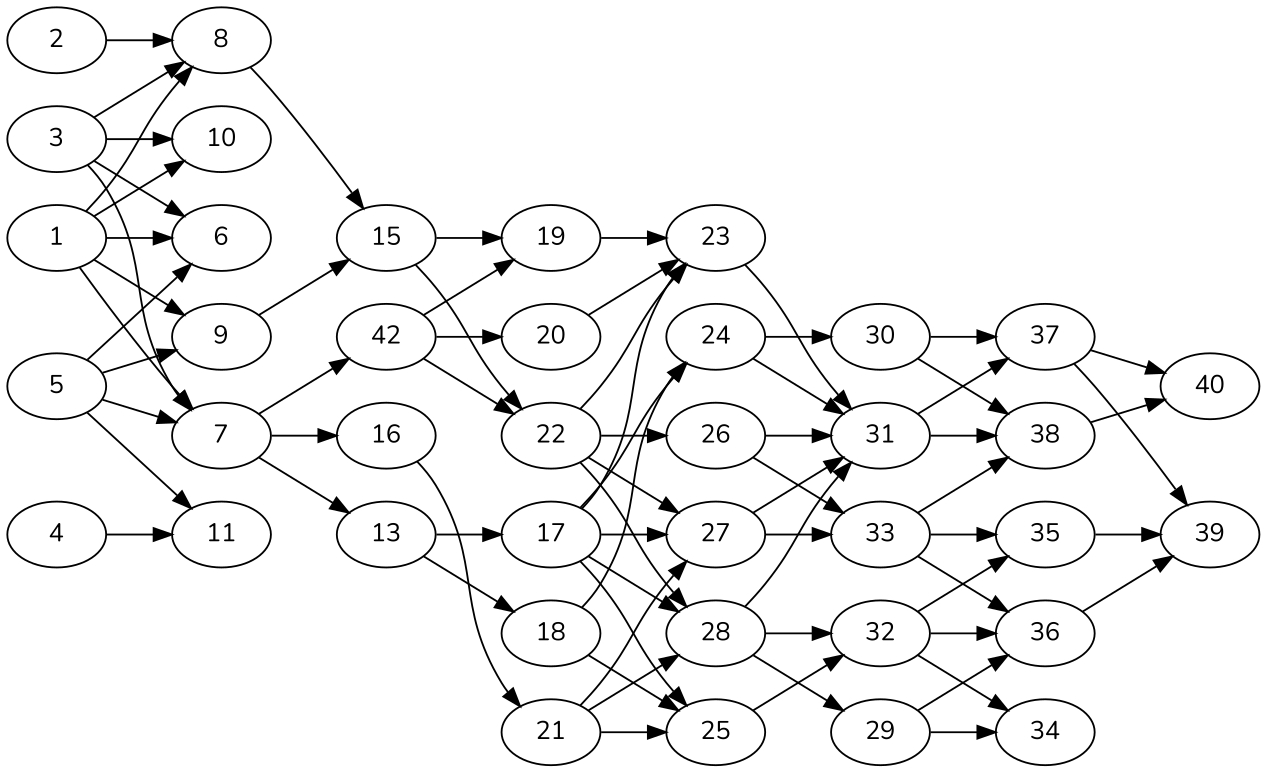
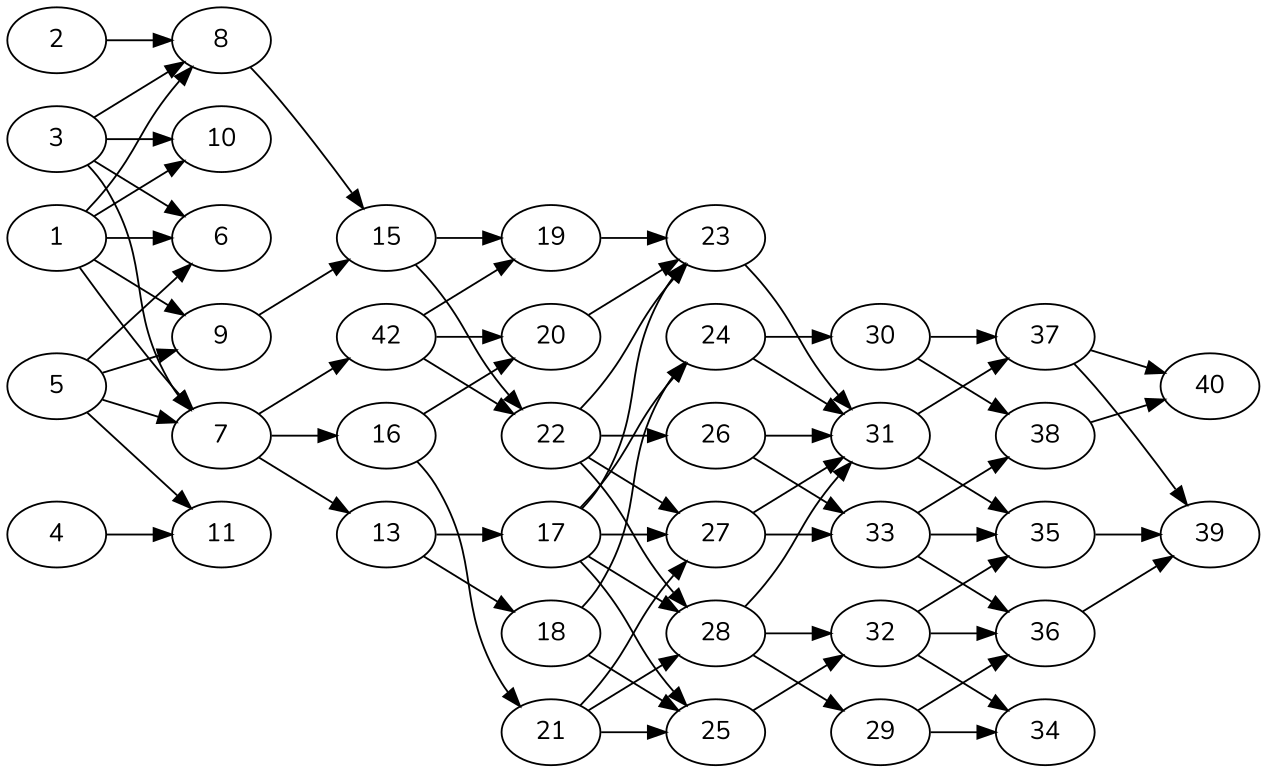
none -> (457, 393)
(954, 436) -> (951, 478)
